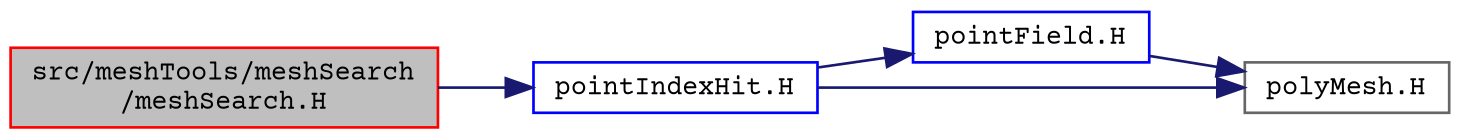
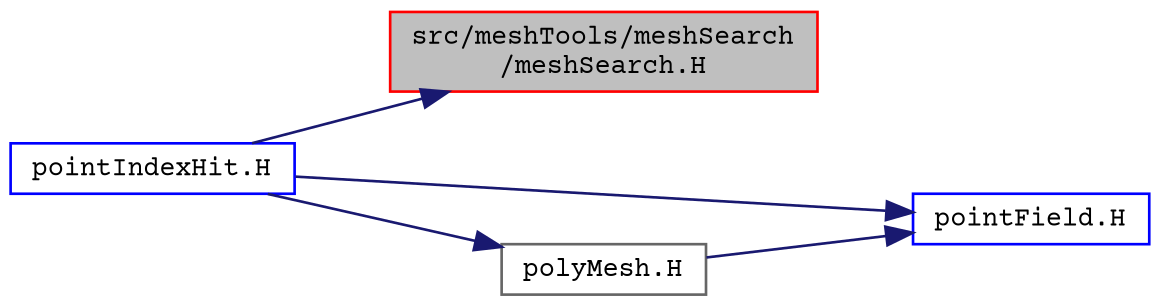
(1183, 61) -> (796, 247)
(472, 88) -> (337, 121)
